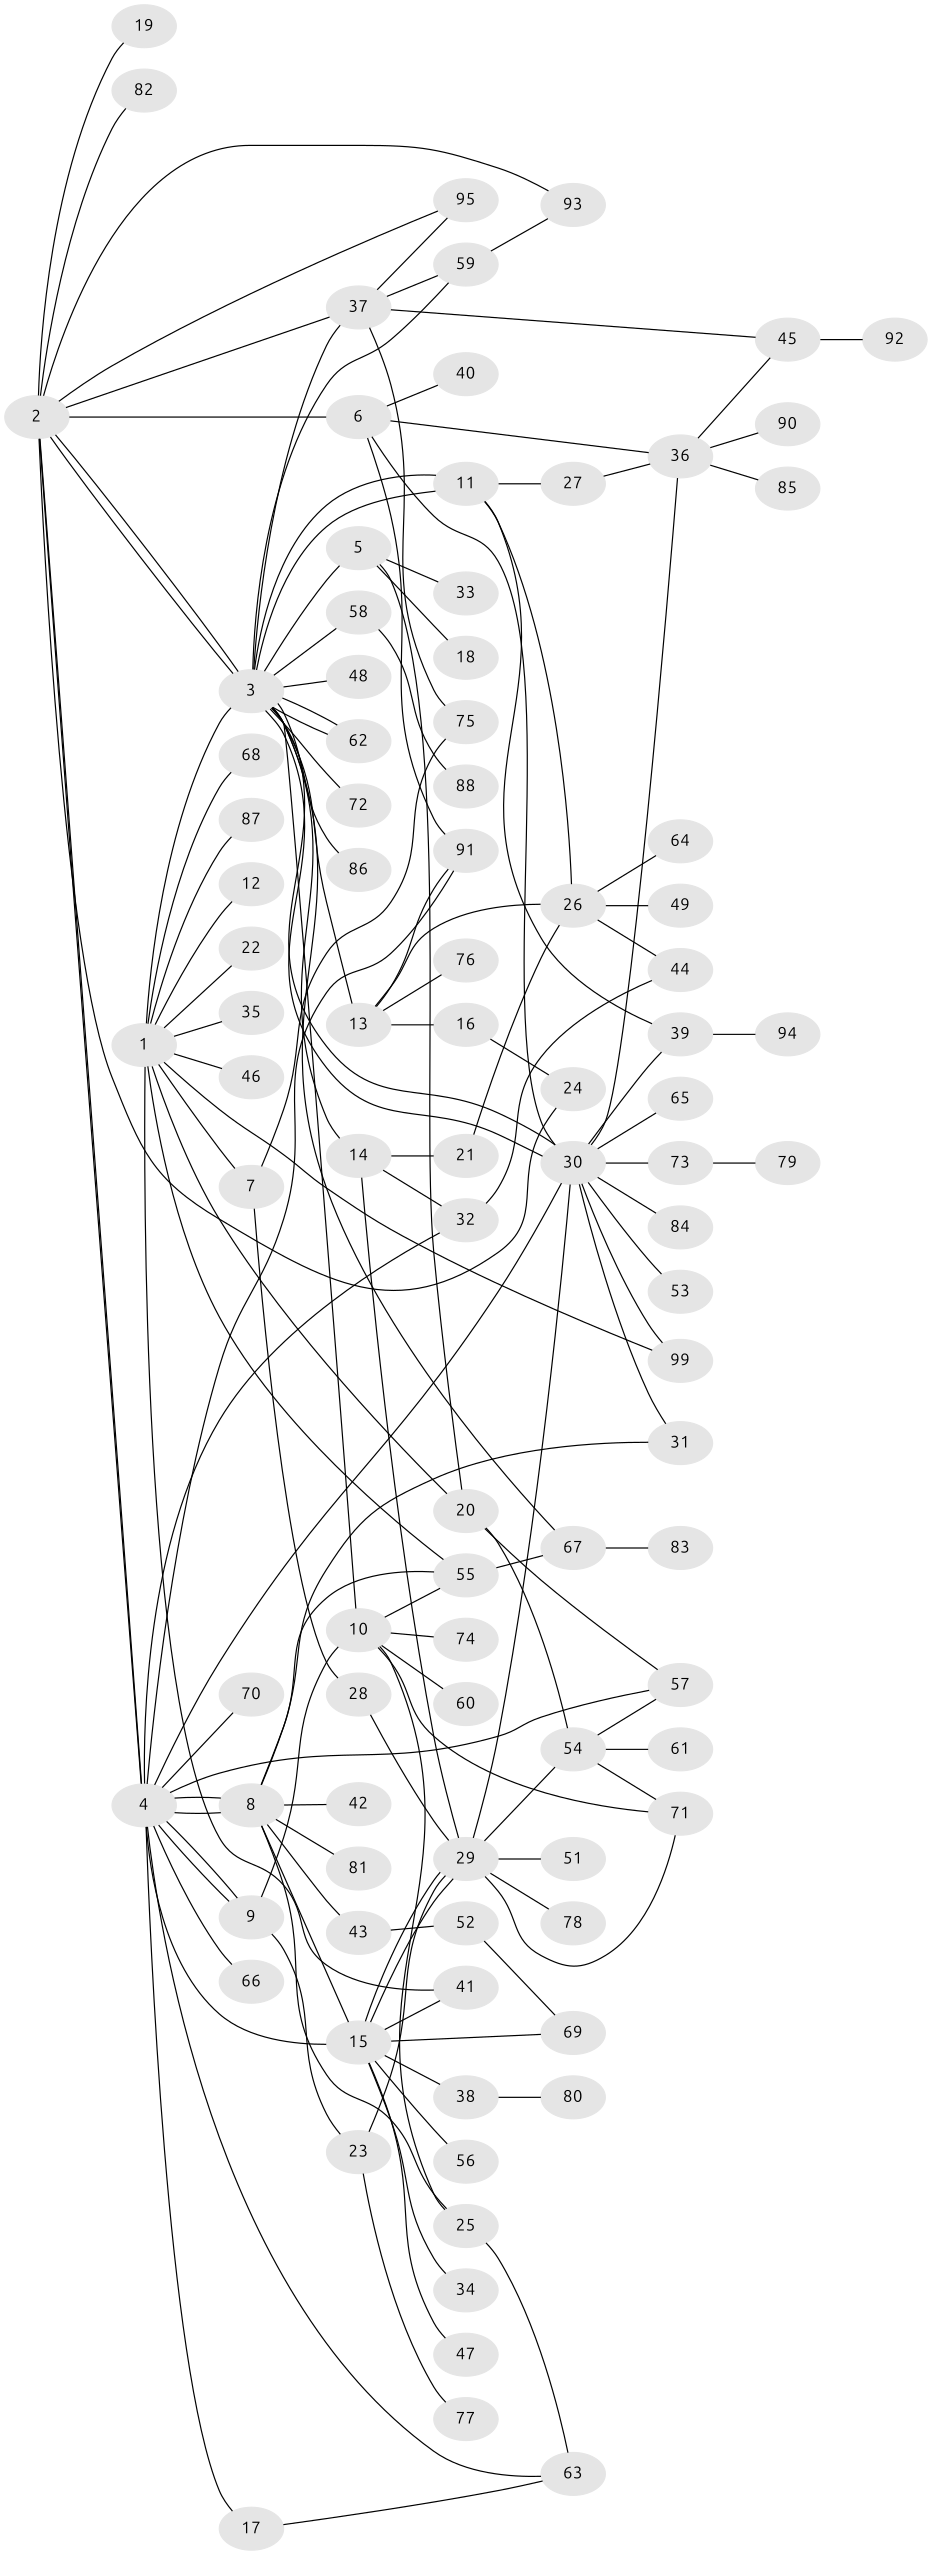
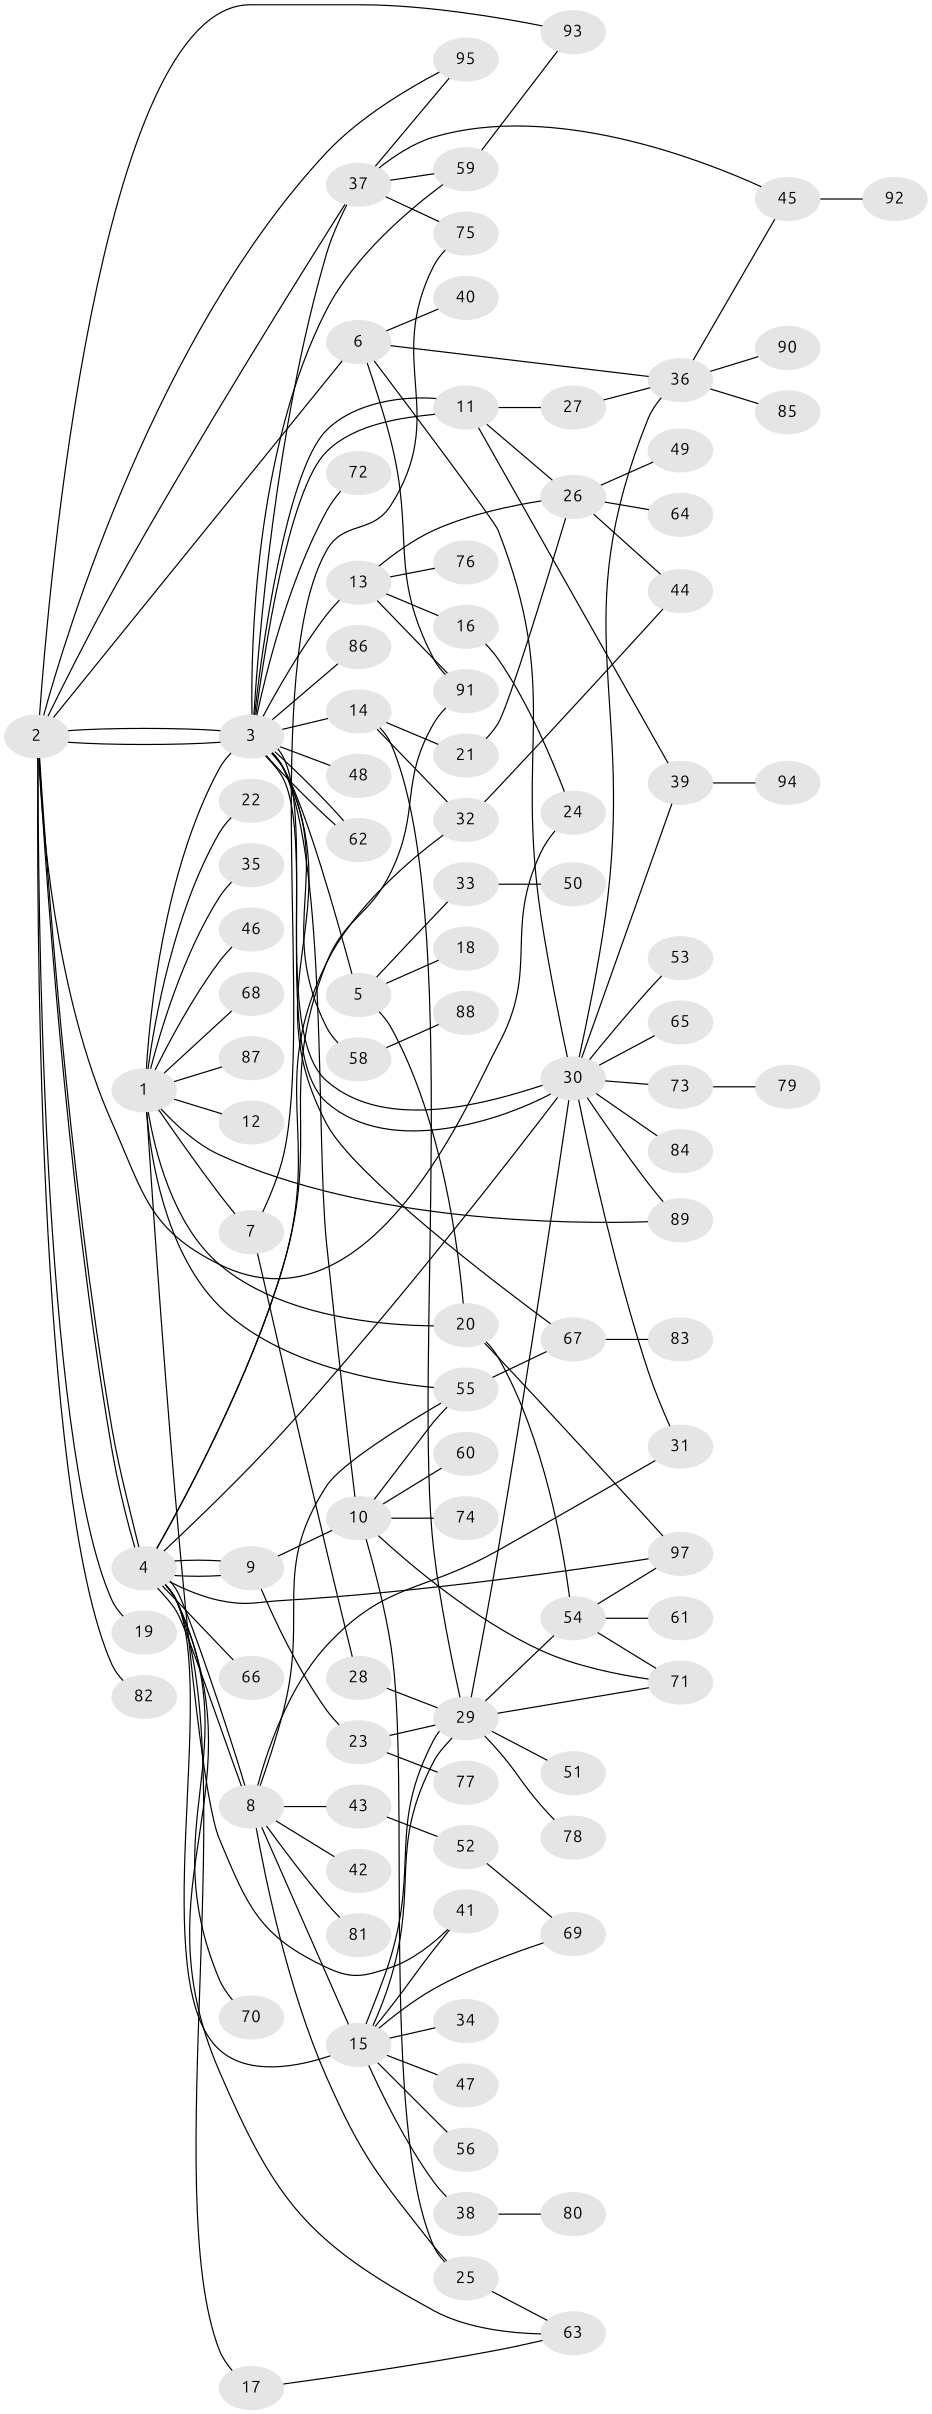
none -> (573, 884)
(680, 1361) -> (680, 1220)
(680, 1685) -> (680, 1554)
